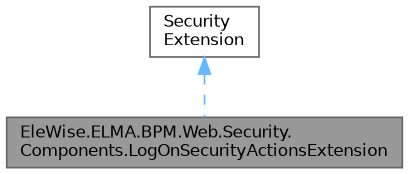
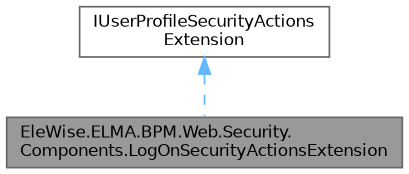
(205, 32) -> (205, 32)
